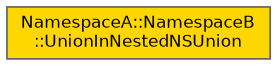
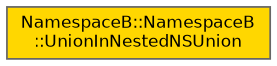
(139, 33) -> (139, 33)
